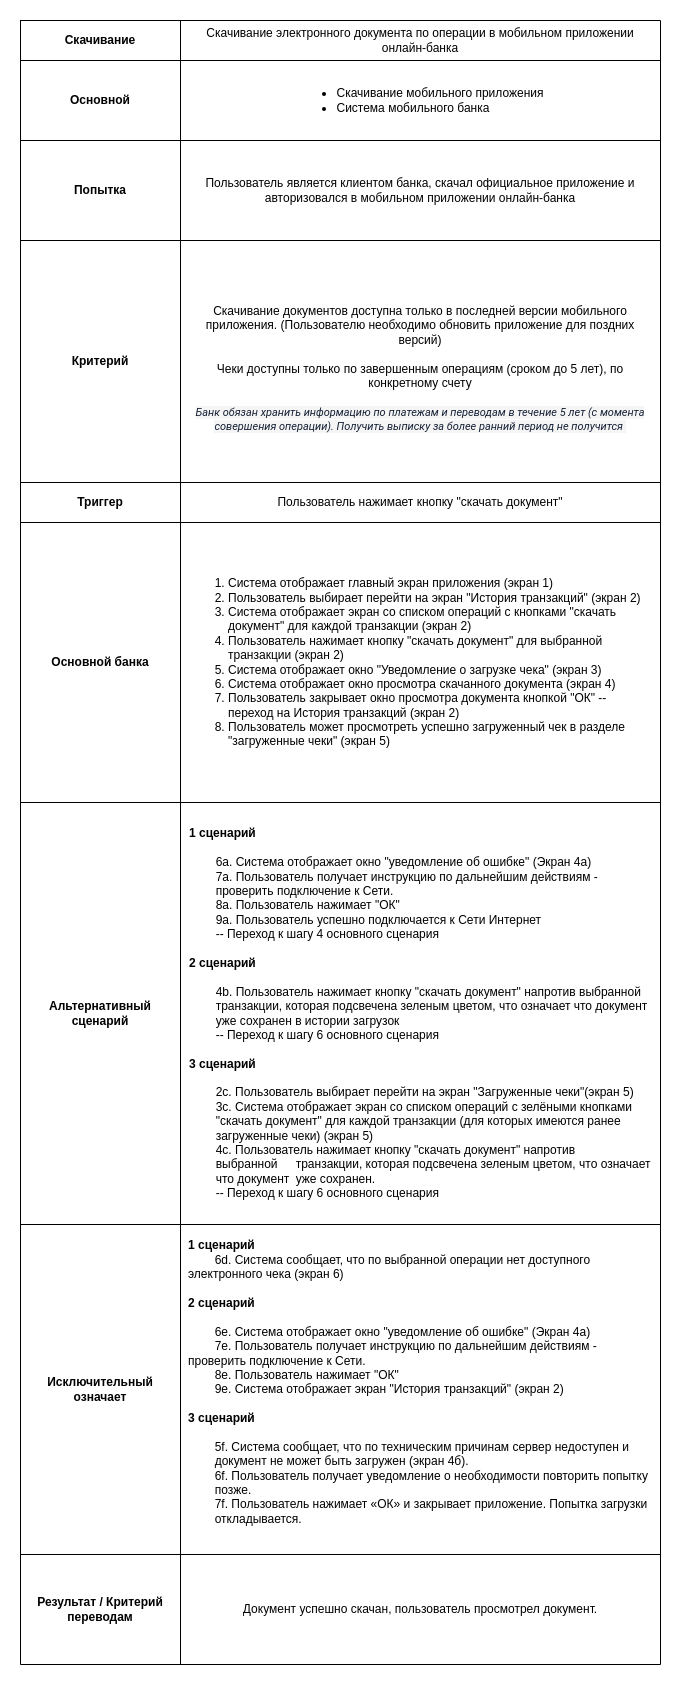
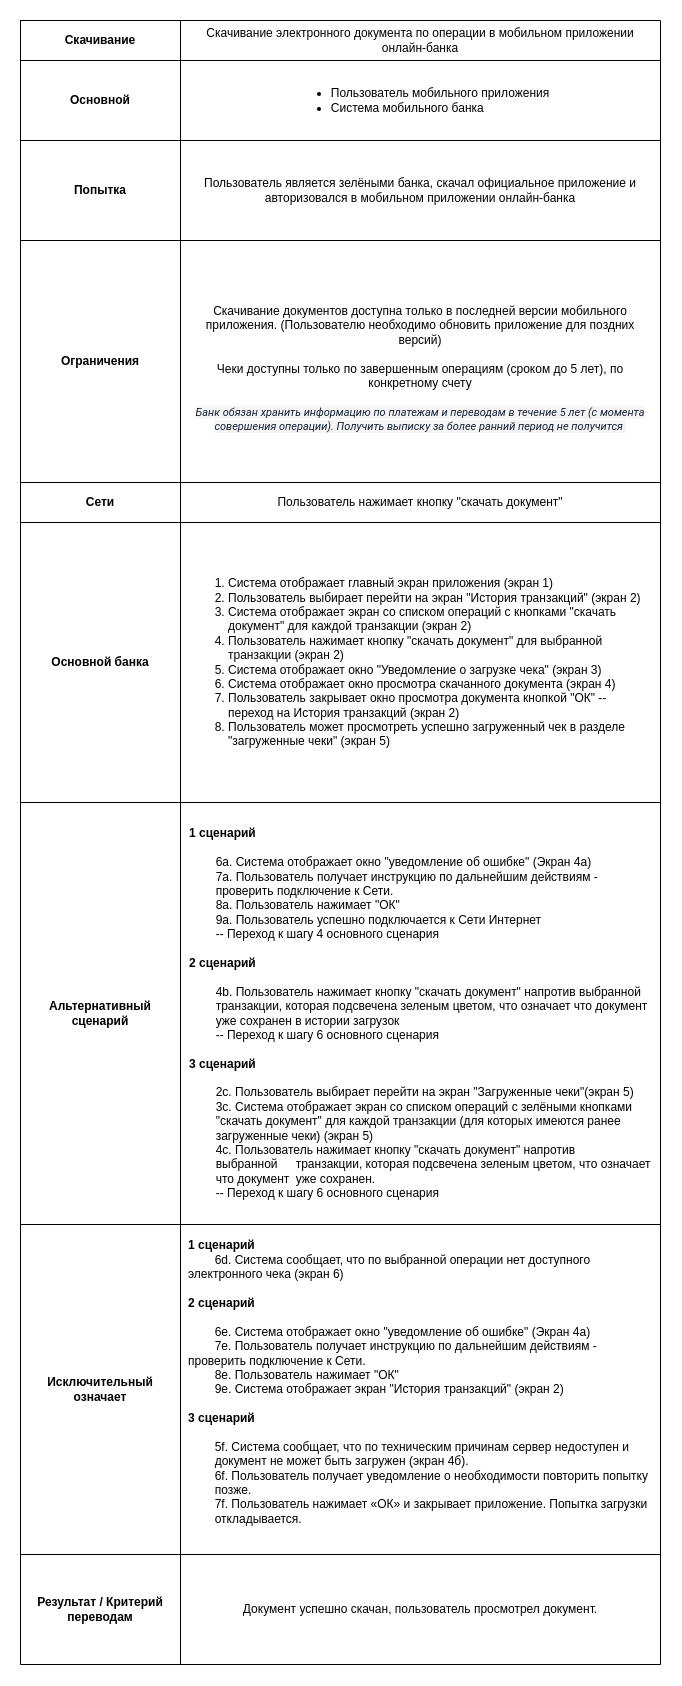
(421, 101) -> (421, 101)
(421, 191) -> (421, 191)
(101, 362) -> (101, 362)
(101, 503) -> (101, 503)
